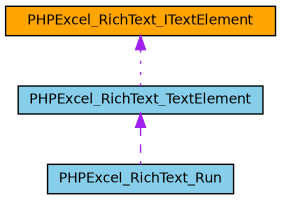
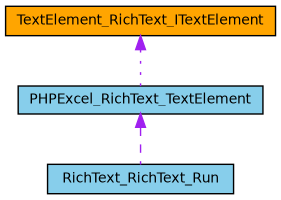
(141, 21) -> (141, 21)
(141, 179) -> (141, 179)
